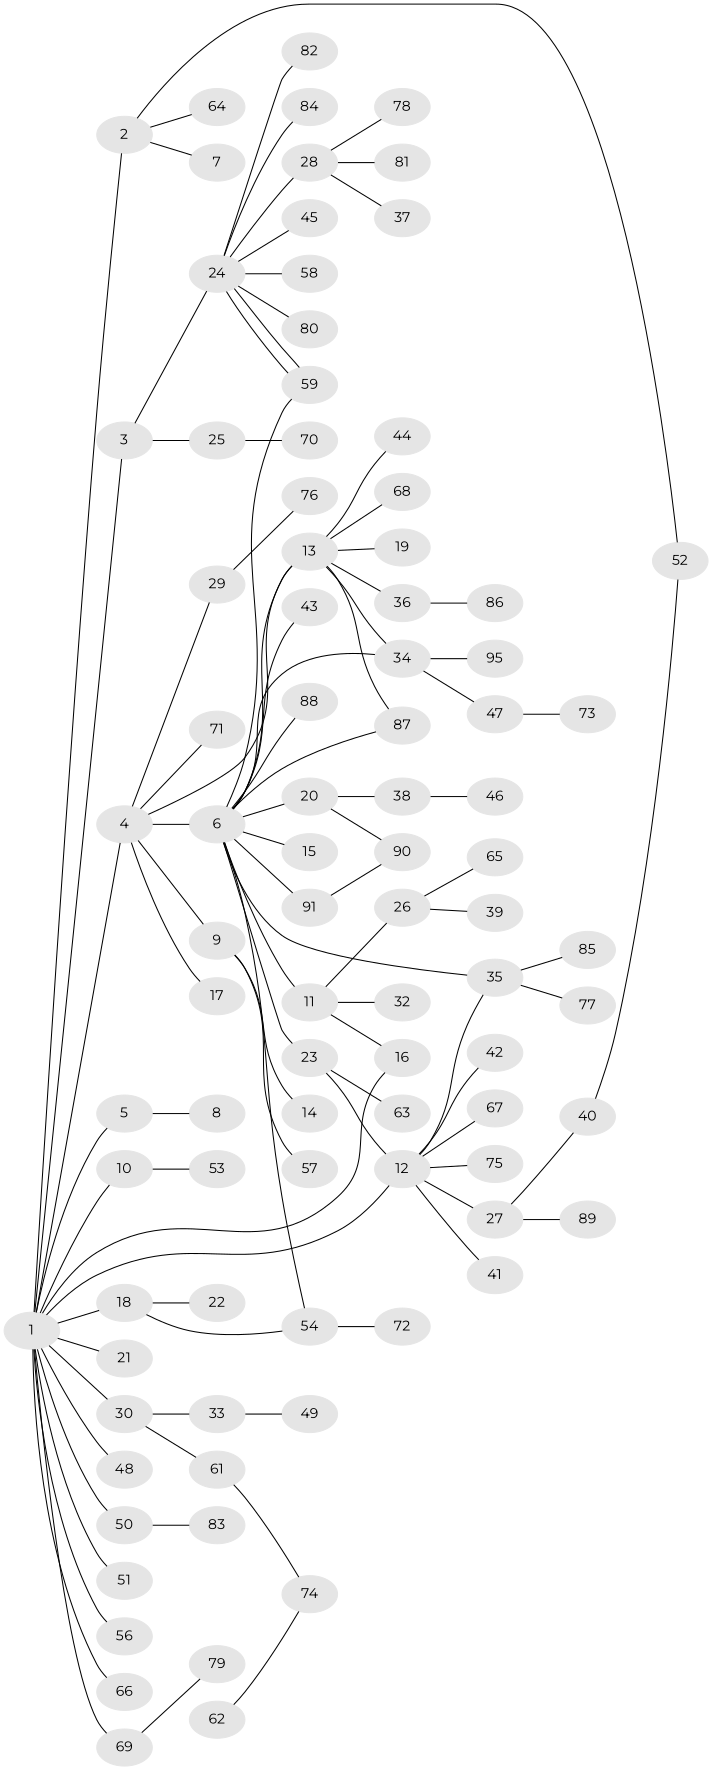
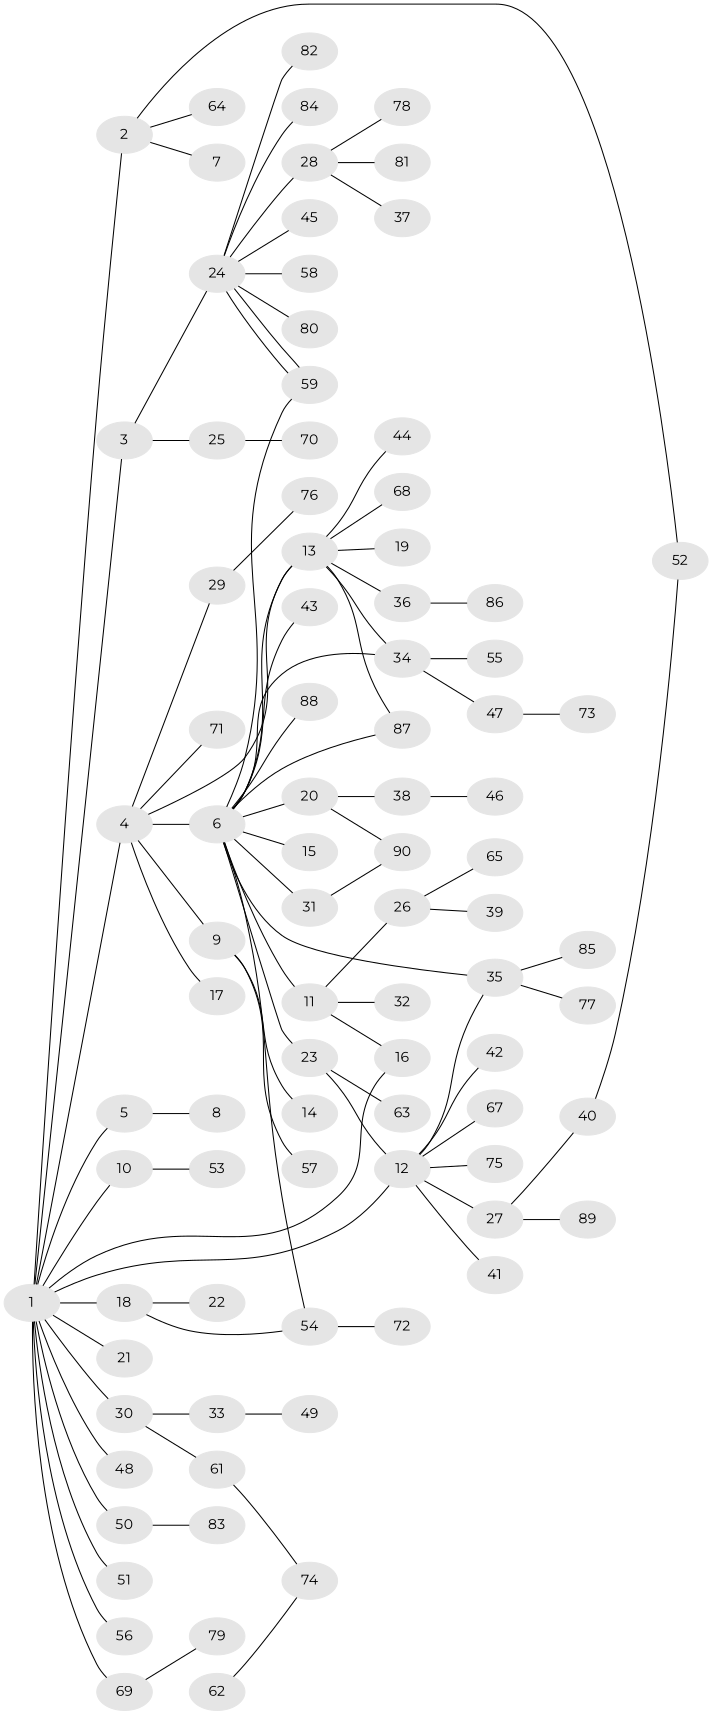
(495, 659) -> (495, 659)
(310, 908) -> (310, 908)
(125, 1692) -> none
